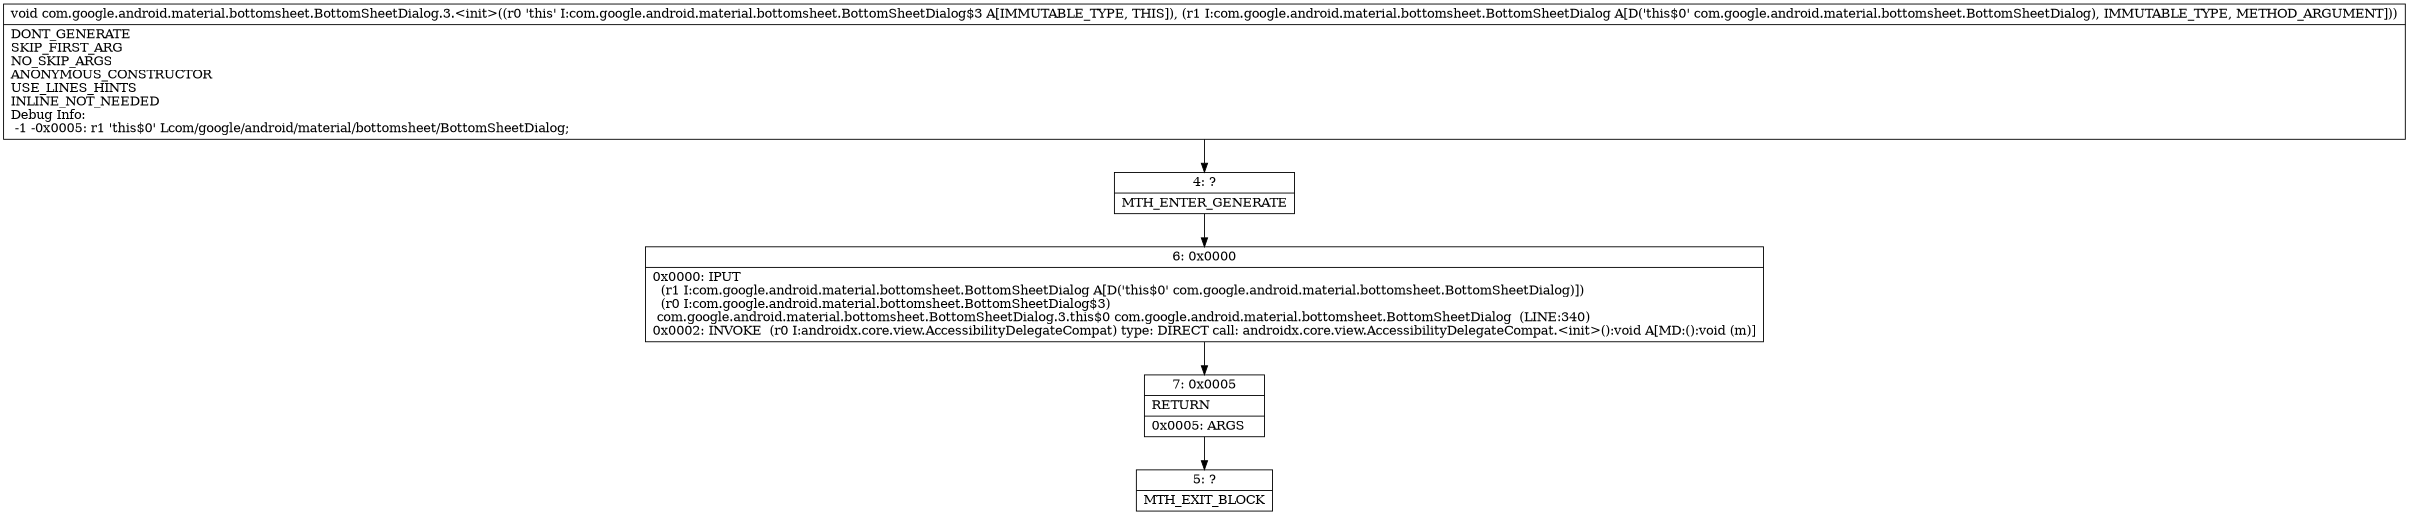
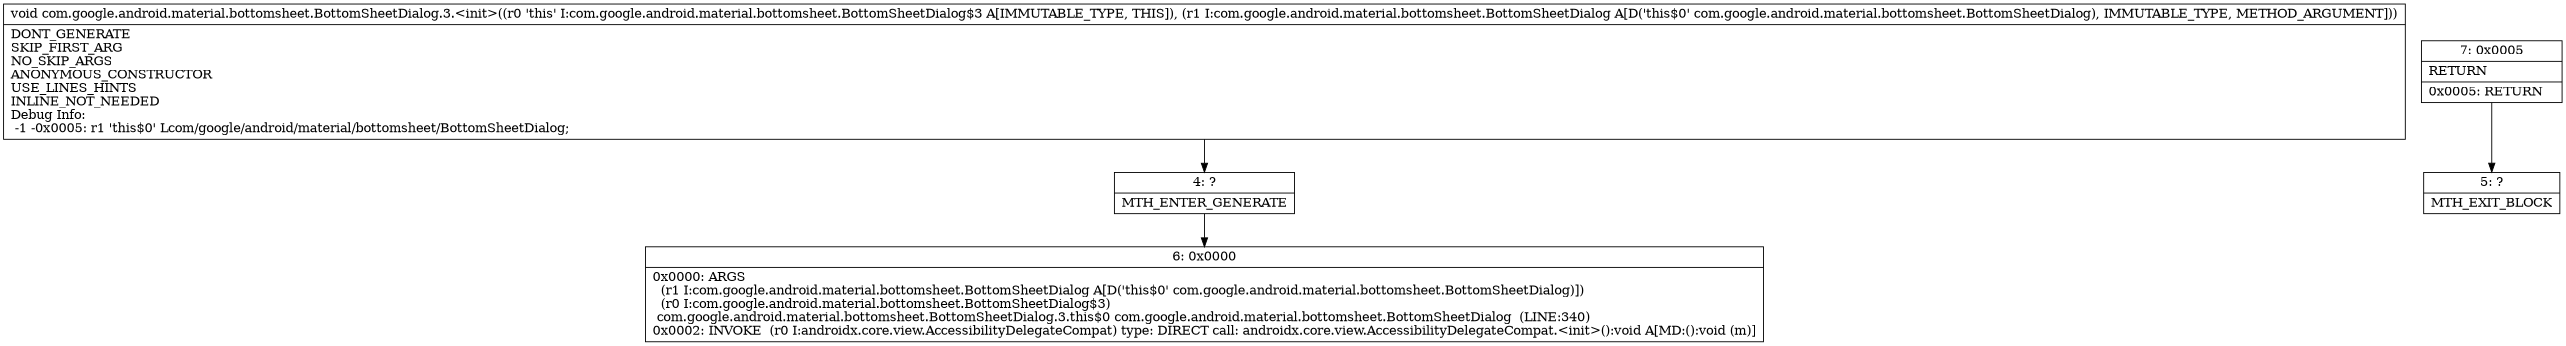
(701, 277) -> (703, 277)
(1204, 354) -> none
(1204, 426) -> (2492, 92)
